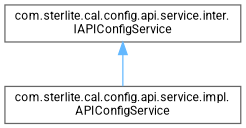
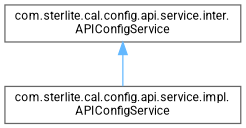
(123, 23) -> (123, 23)
